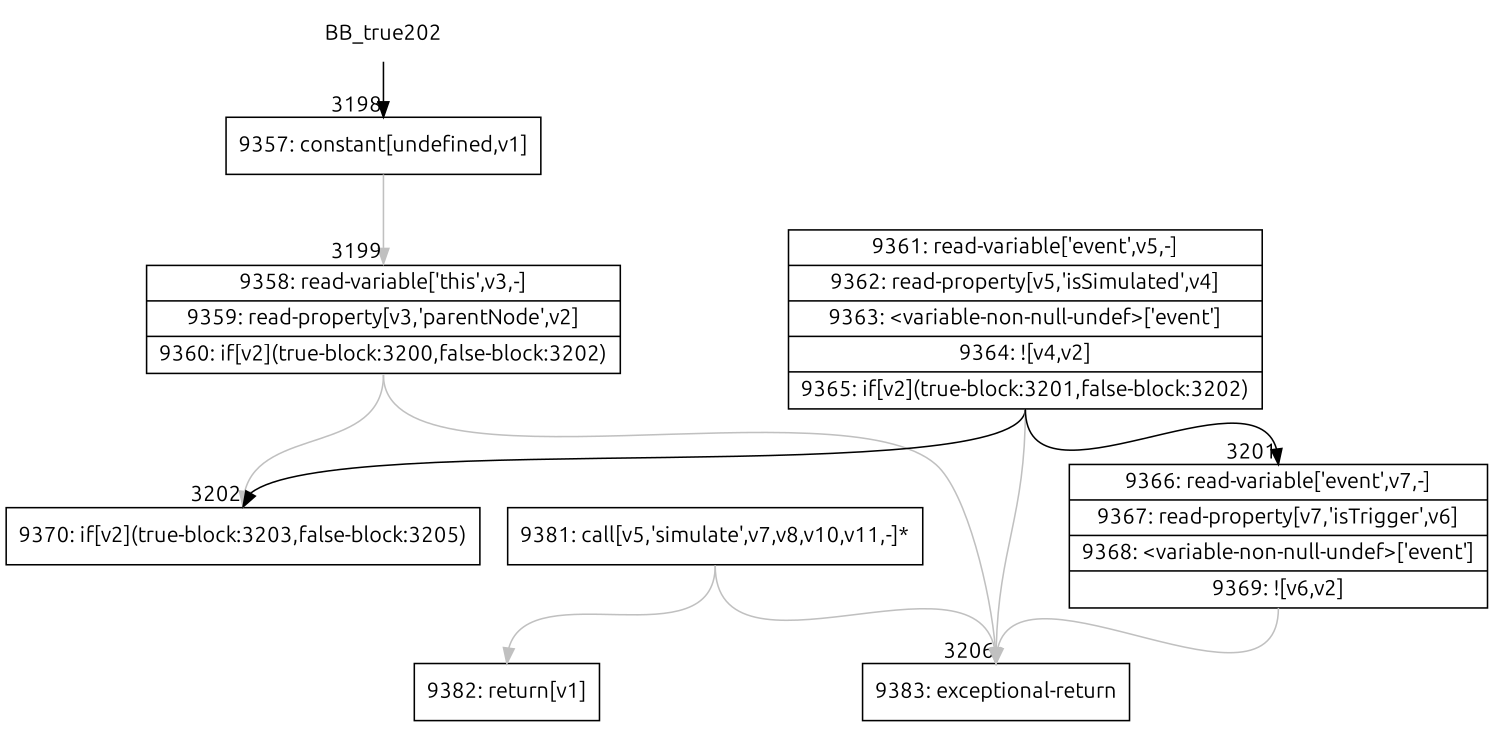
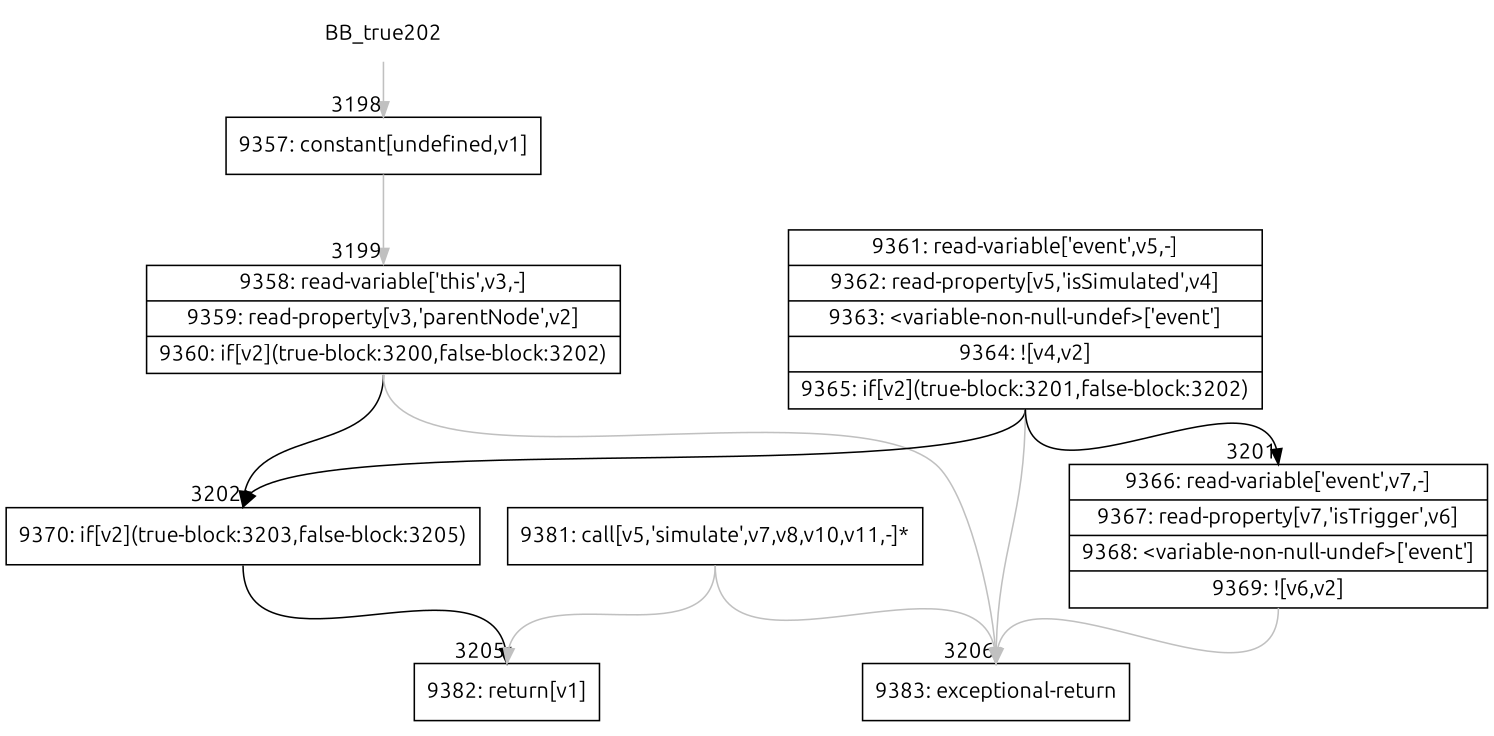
(383, 82) -> (383, 82)
(321, 438) -> (321, 438)
none -> (367, 615)
